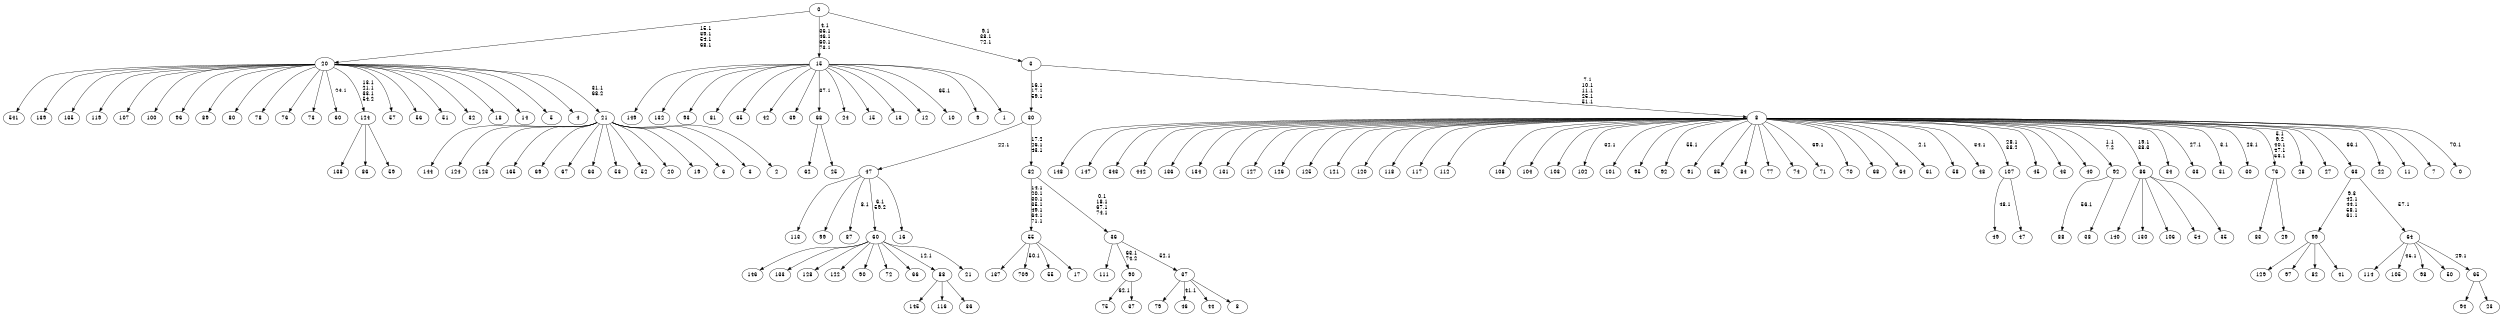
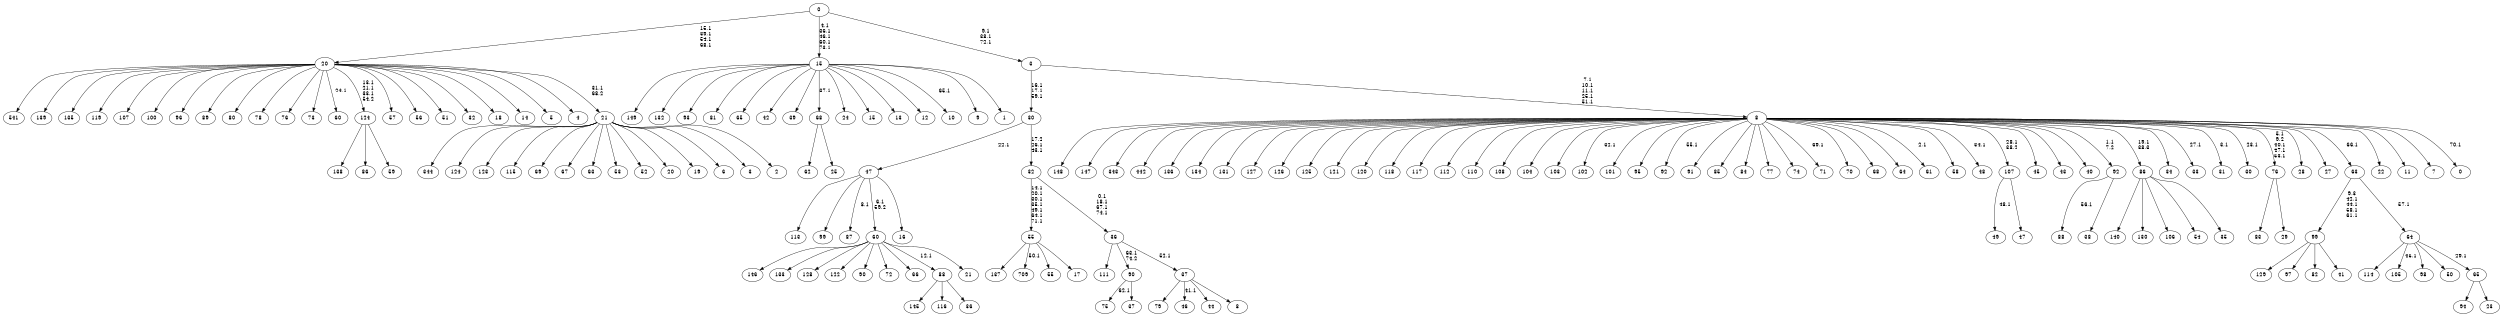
(428, 172) -> (428, 172)
(511, 172) -> (511, 172)
none -> (1472, 172)
